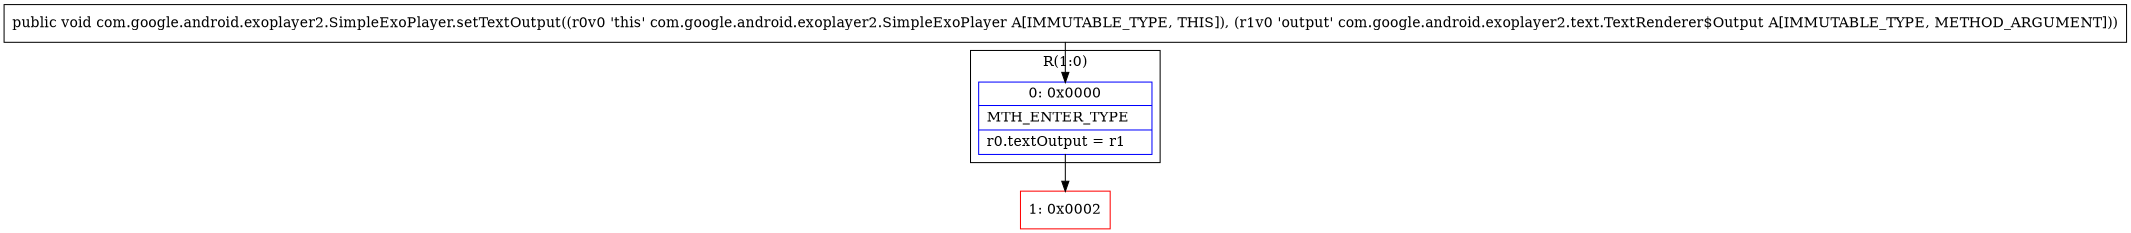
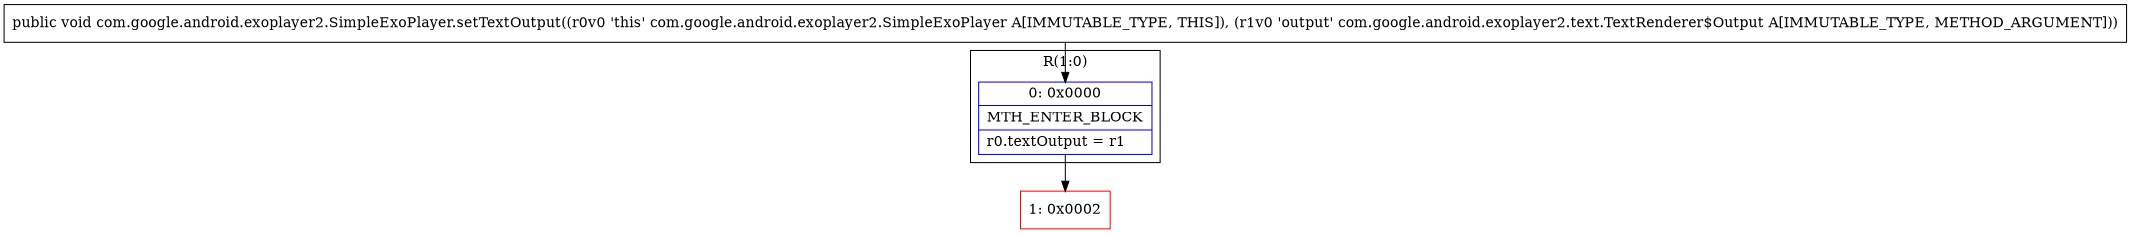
(1058, 117) -> (1065, 117)
